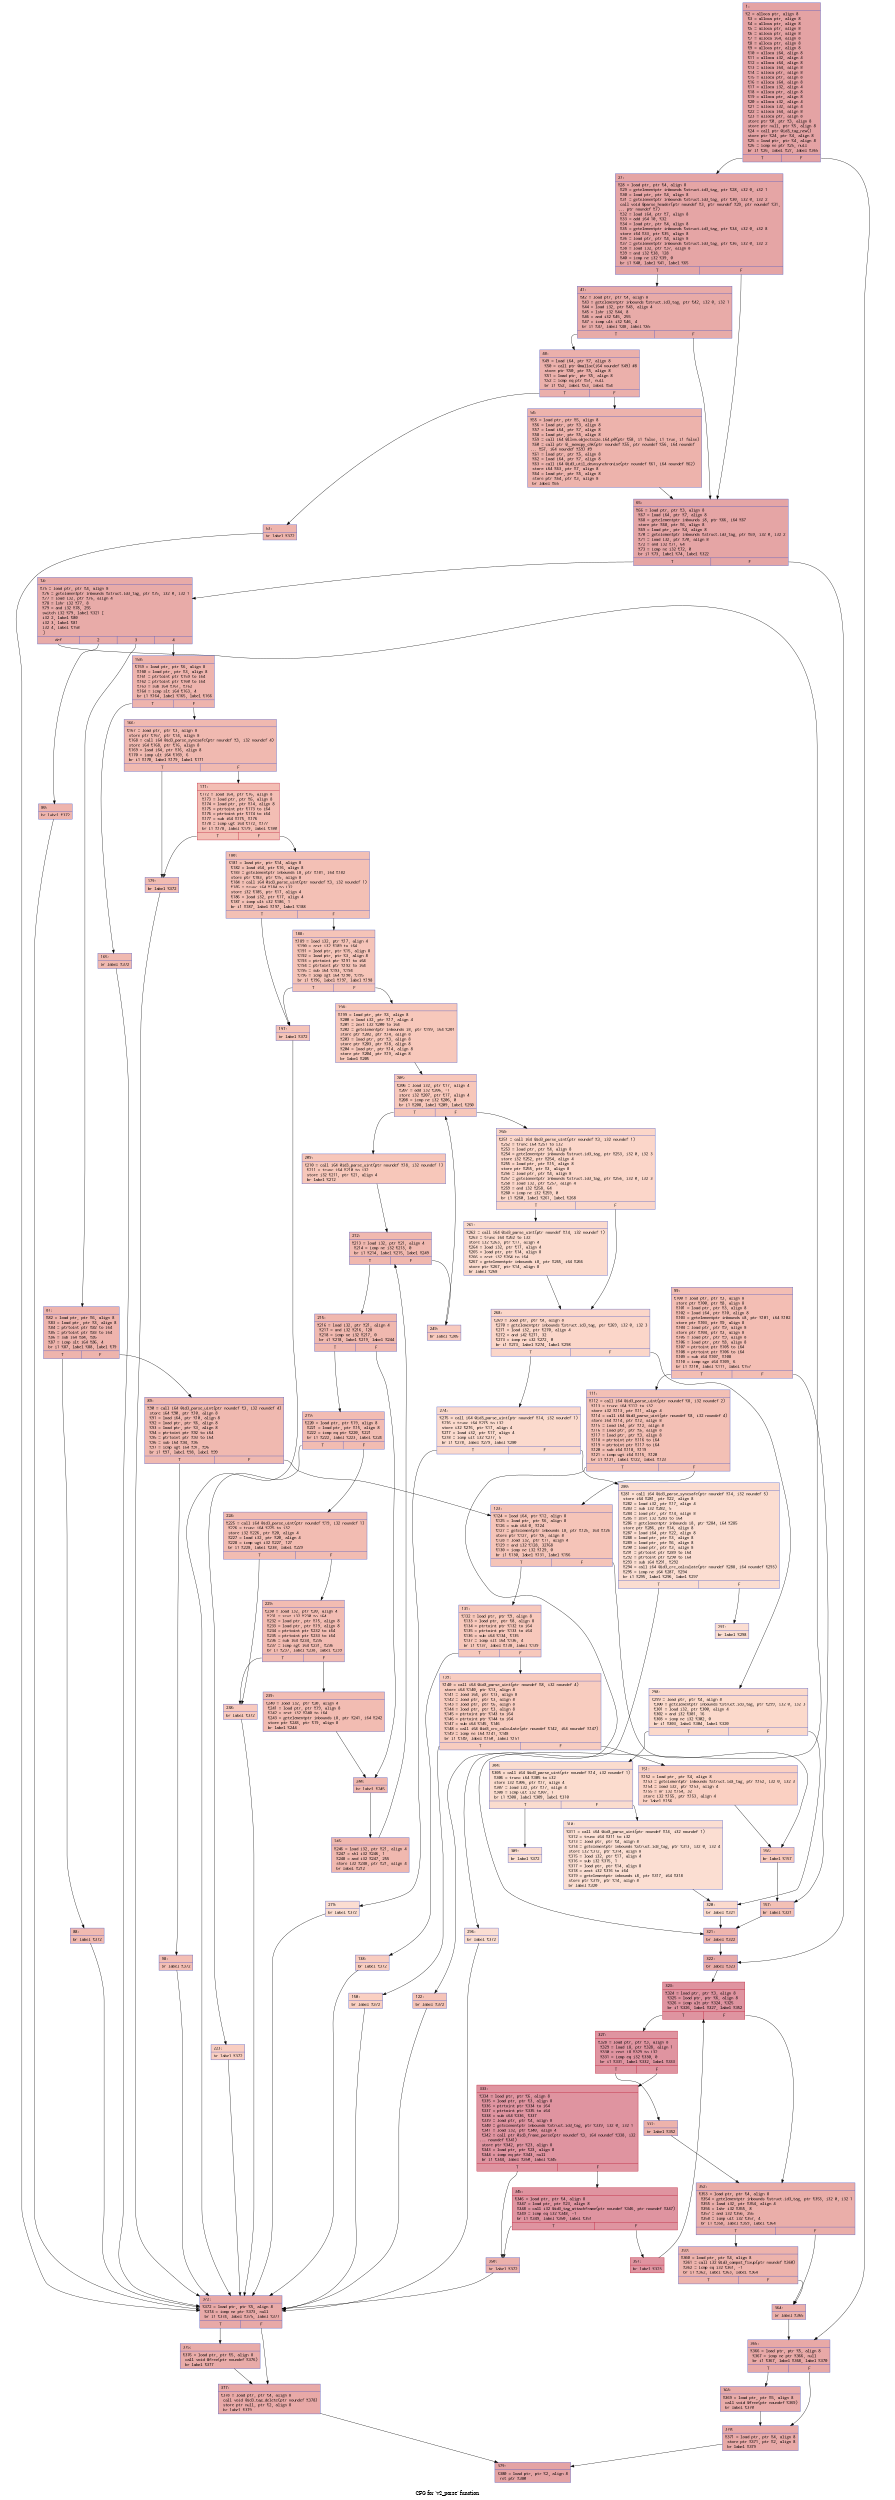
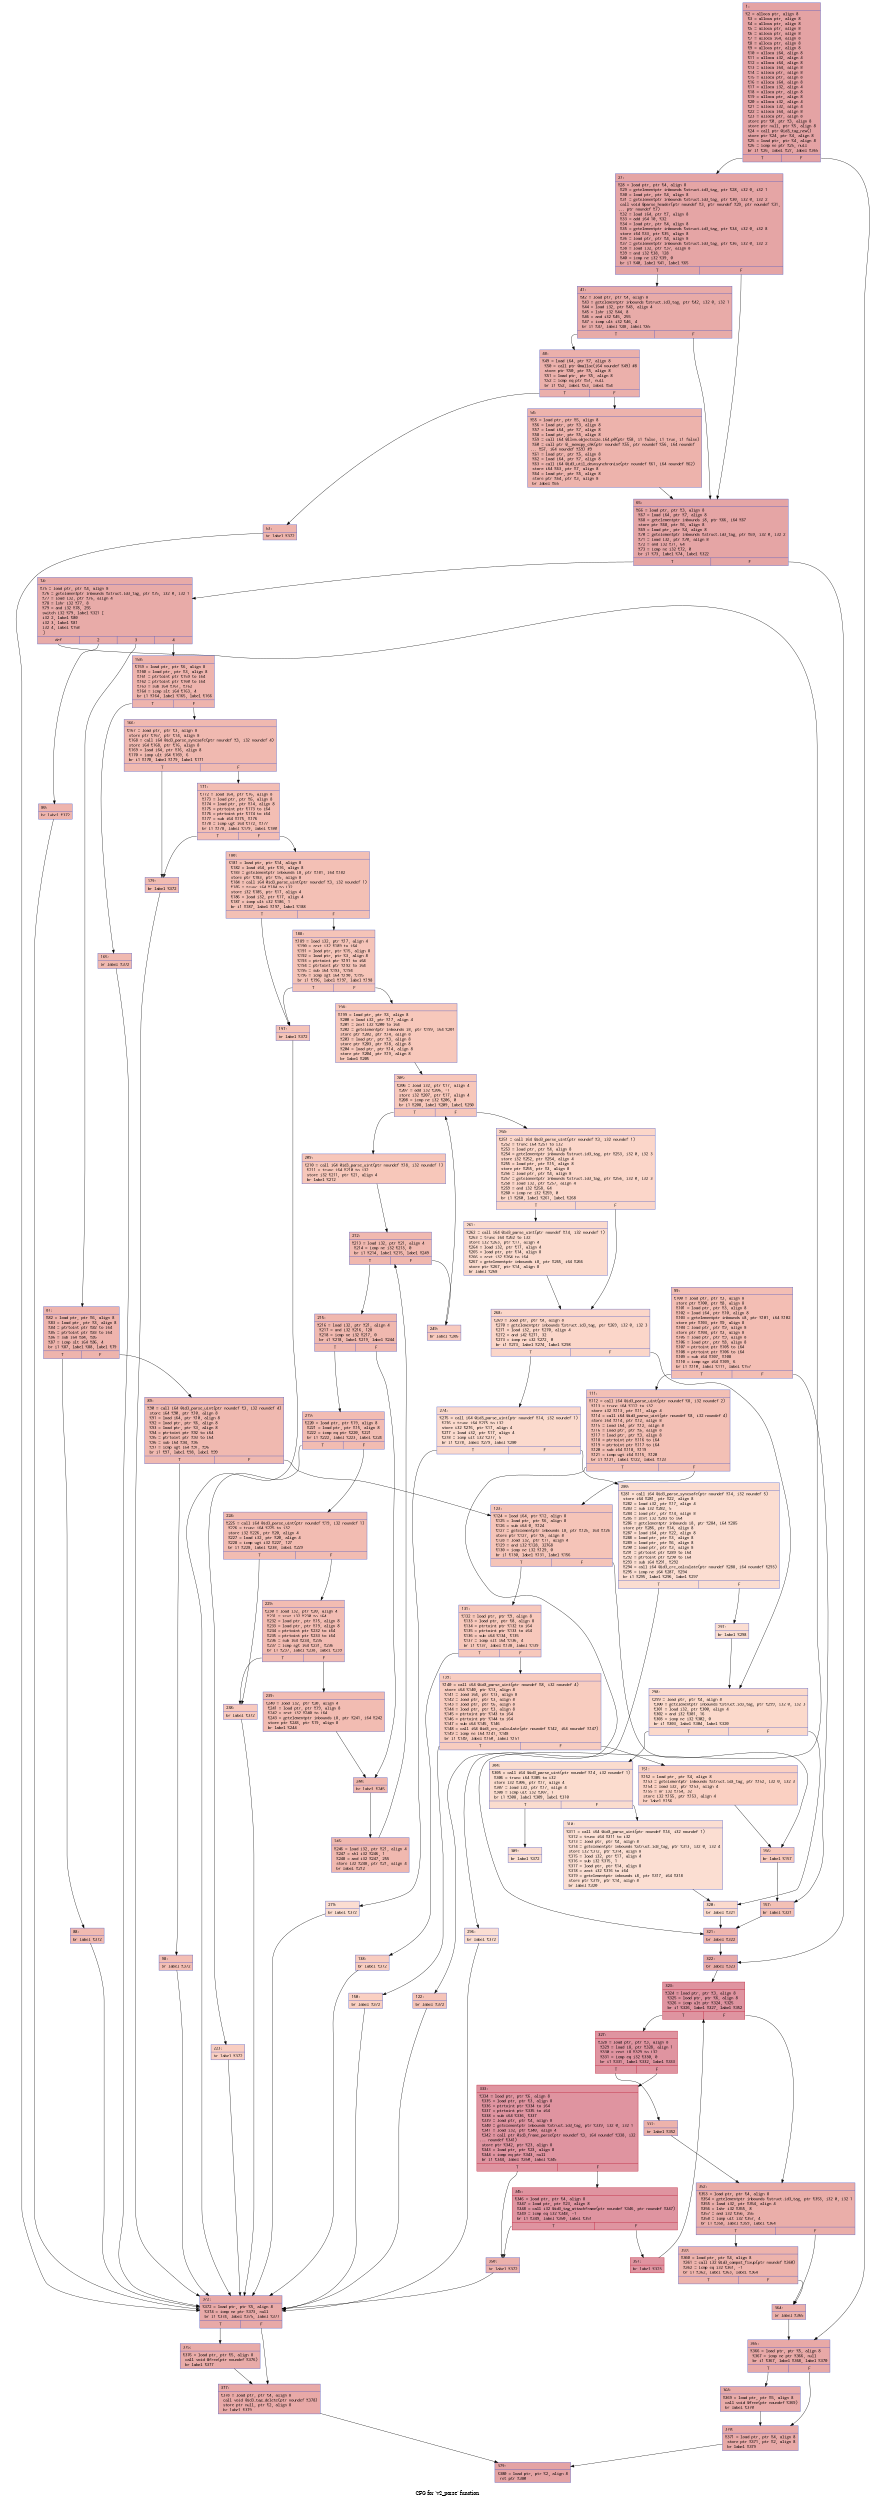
(238, 812) -> (238, 812)
none -> (731, 1662)
